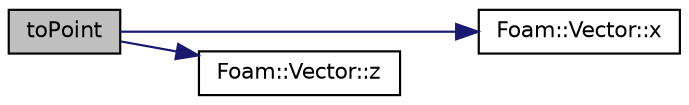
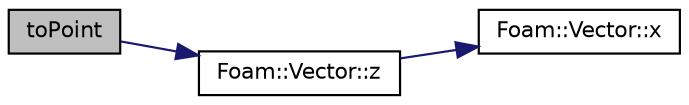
(288, 32) -> (428, 54)
